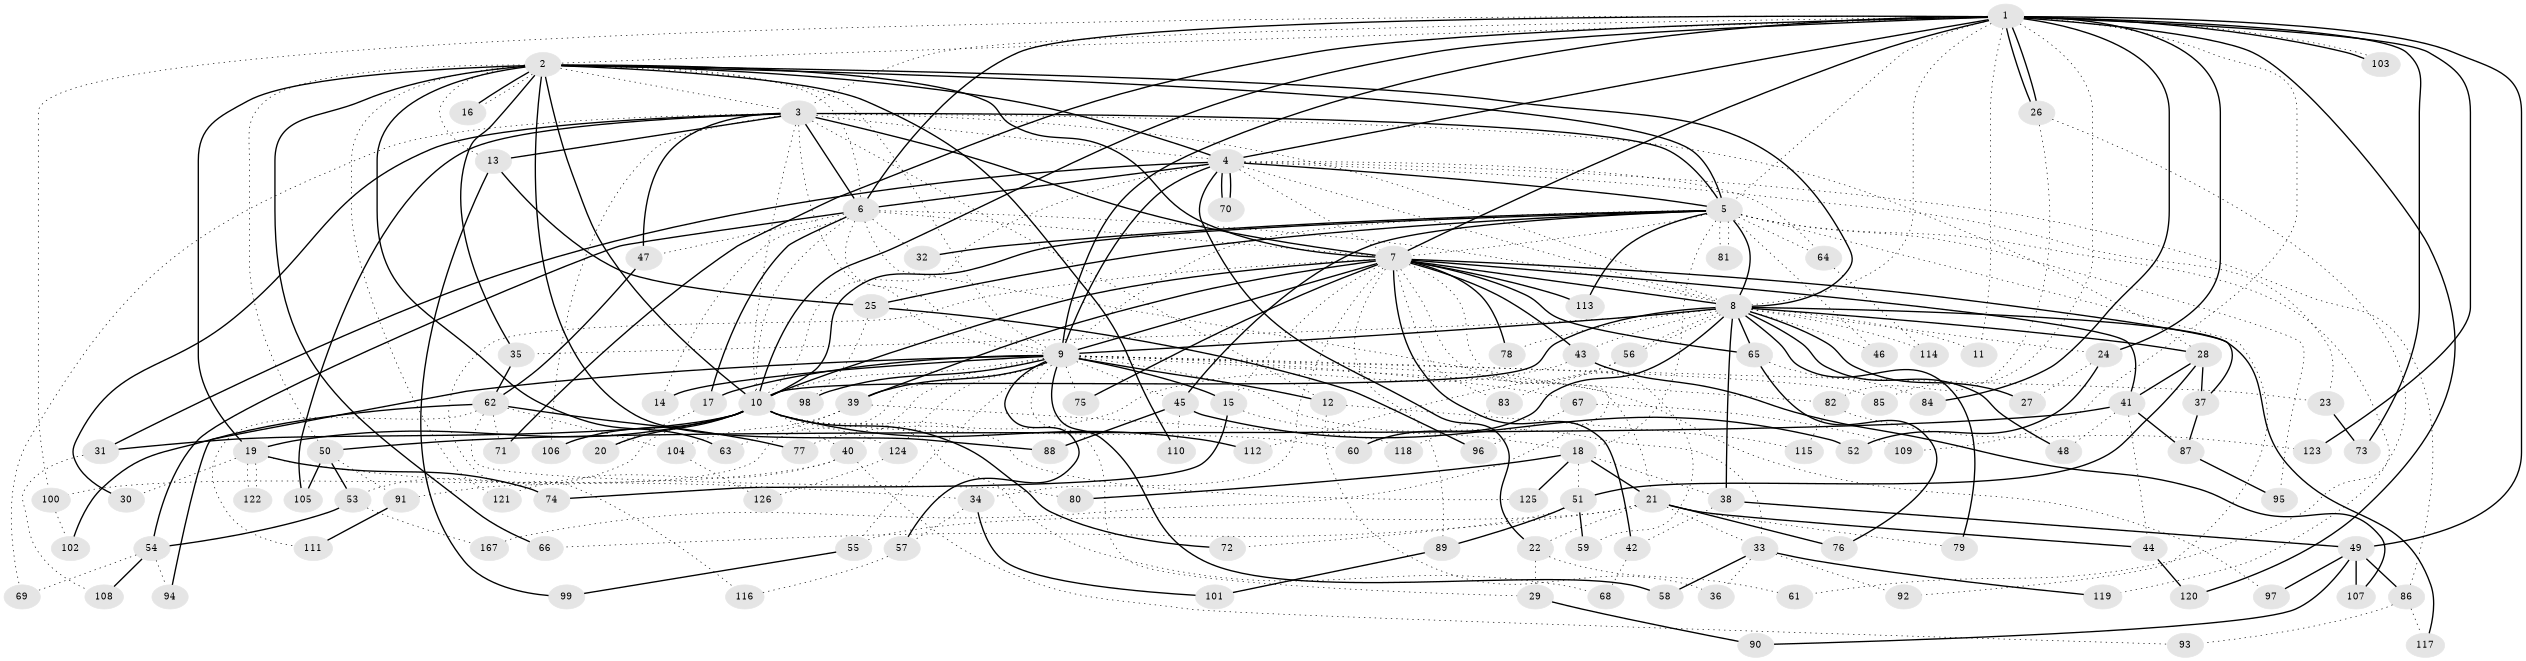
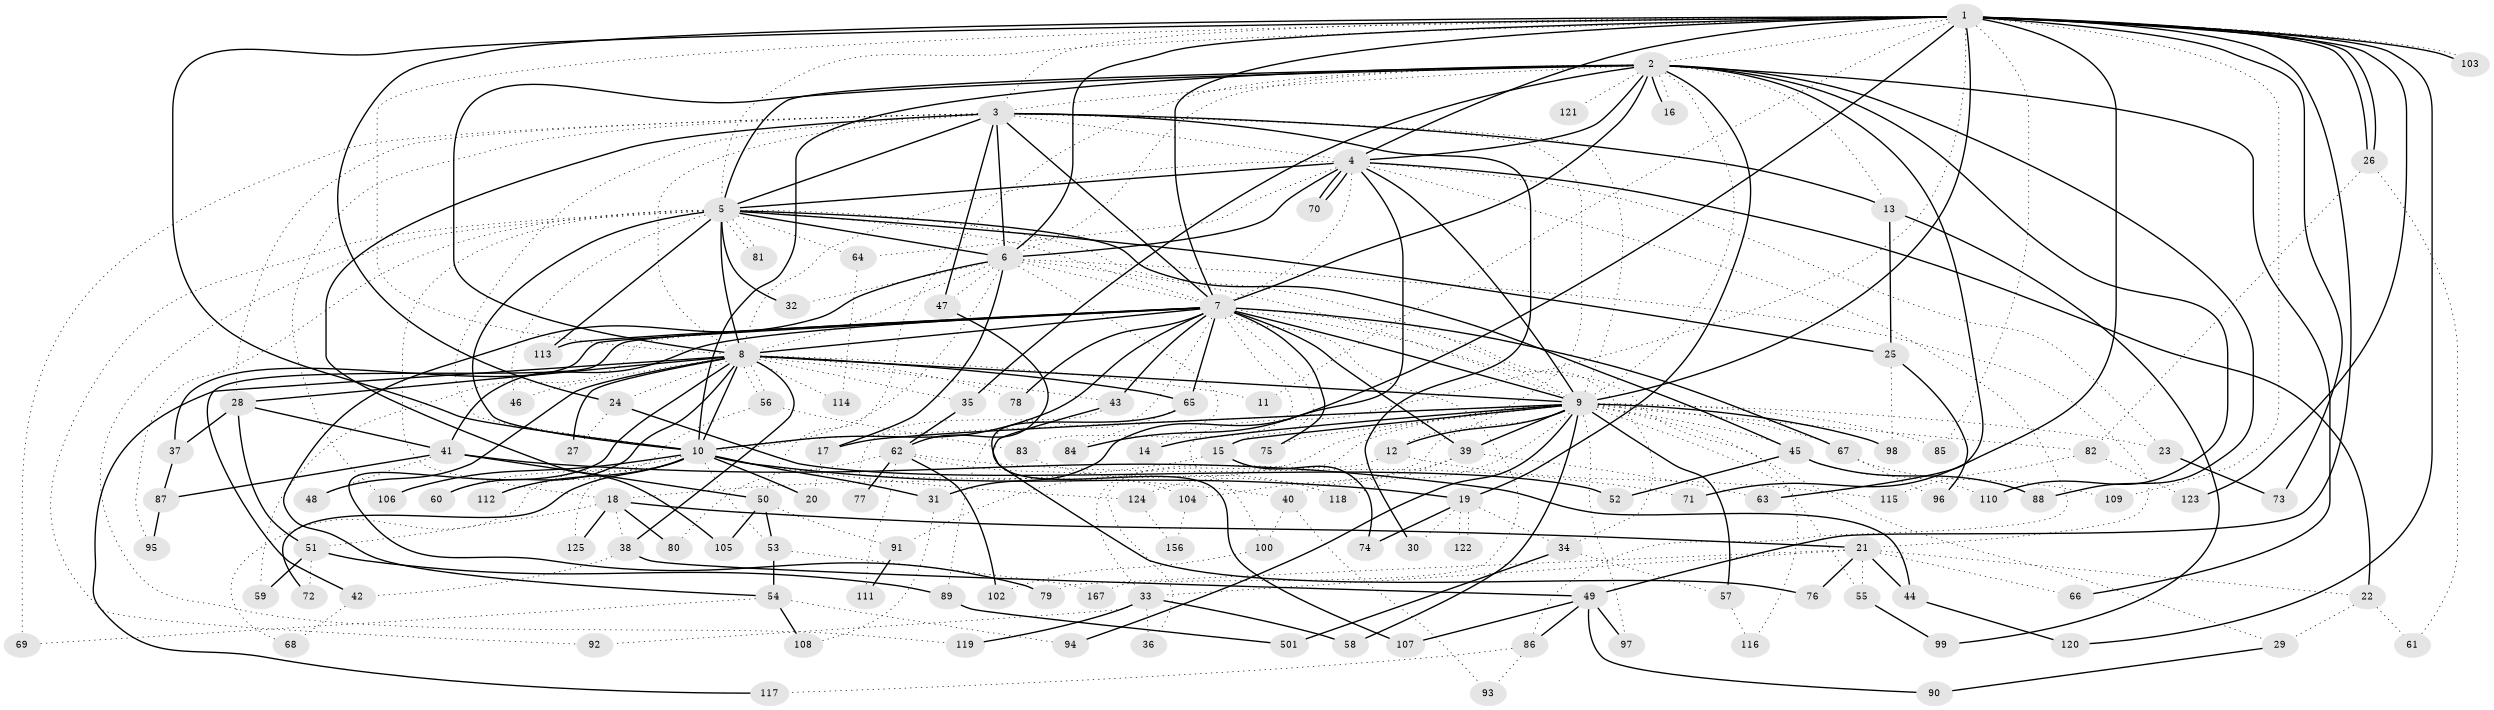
none -> (851, 232)
(972, 244) -> none
none -> (1509, 342)
(2137, 470) -> (1429, 482)
(660, 476) -> none
(763, 500) -> (1175, 549)
(1215, 597) -> (1289, 645)
